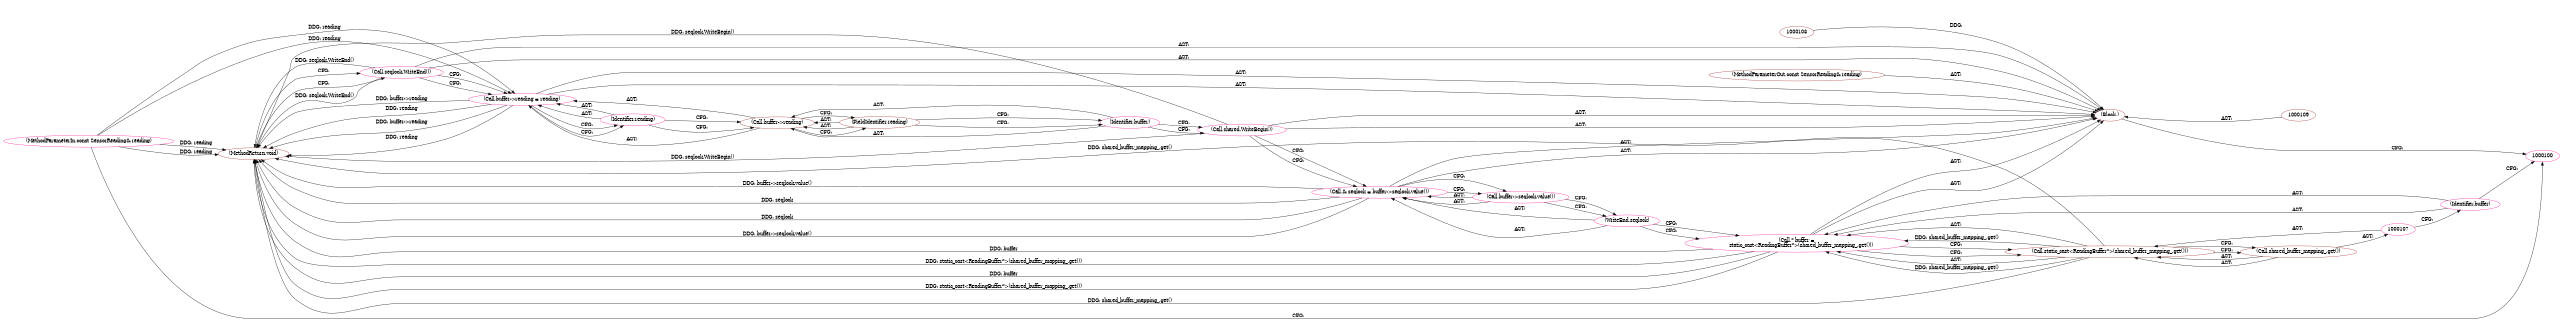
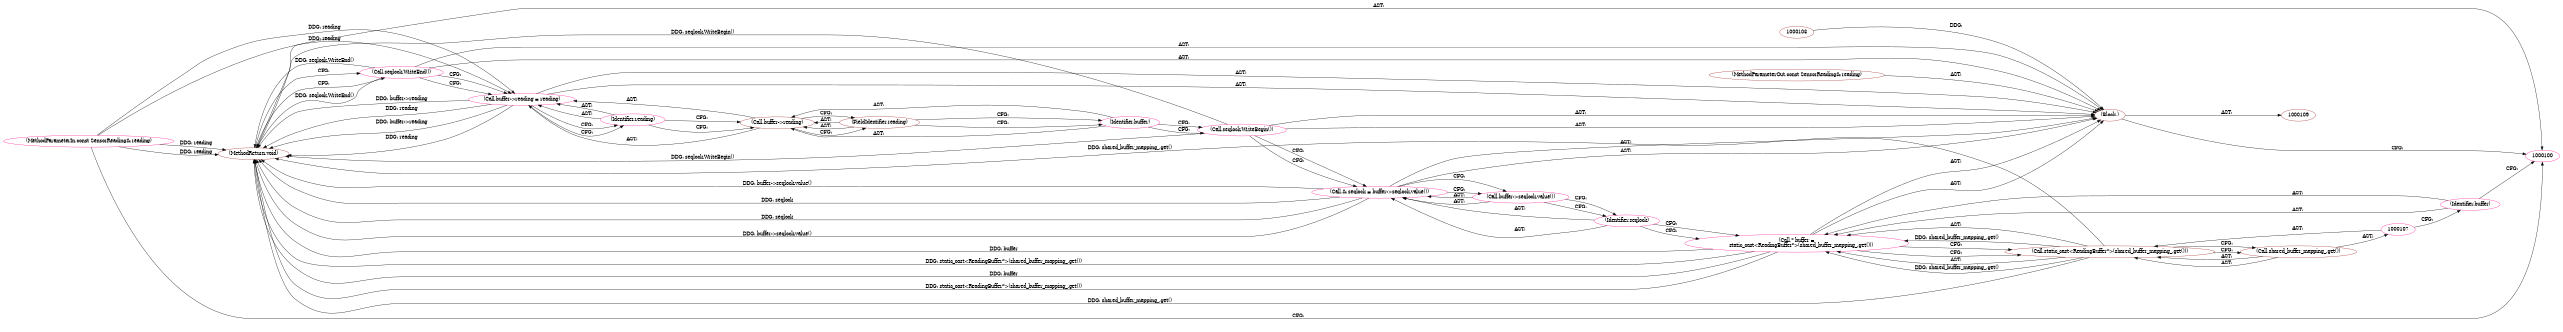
none -> (1411, 9)
(2205, 122) -> (2202, 115)
(1242, 130) -> (1242, 130)
(1627, 221) -> (1627, 221)
